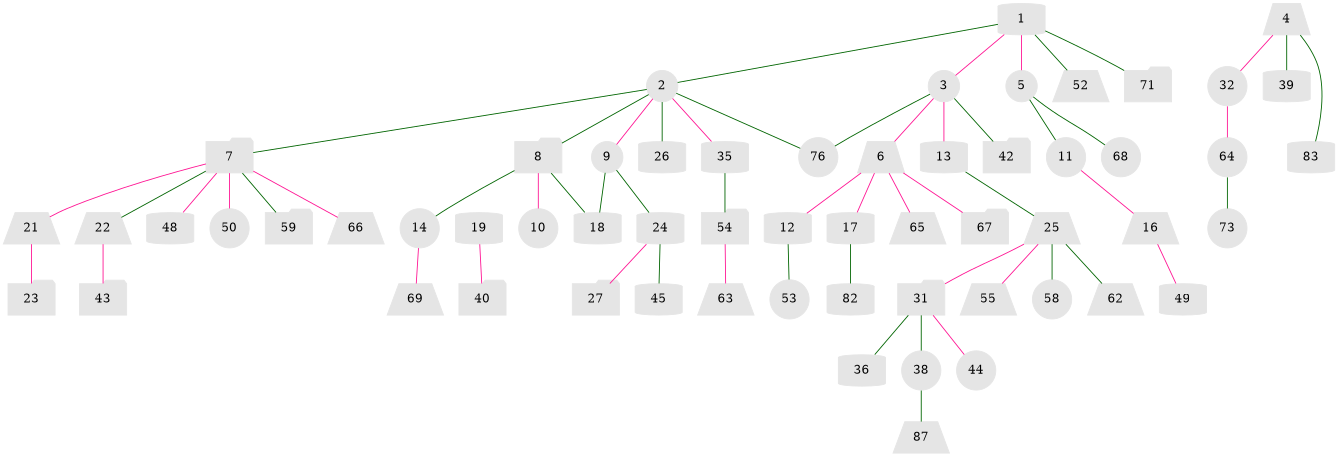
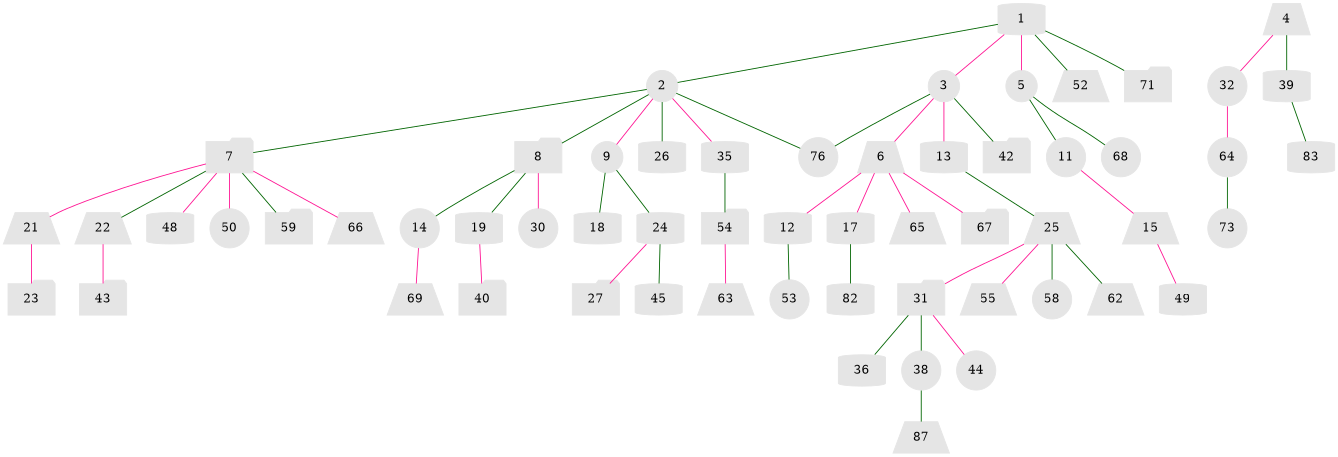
(1322, 86) -> (1299, 122)
(568, 193) -> (509, 193)
(538, 228) -> (538, 228)
(1151, 228) -> (1151, 228)
